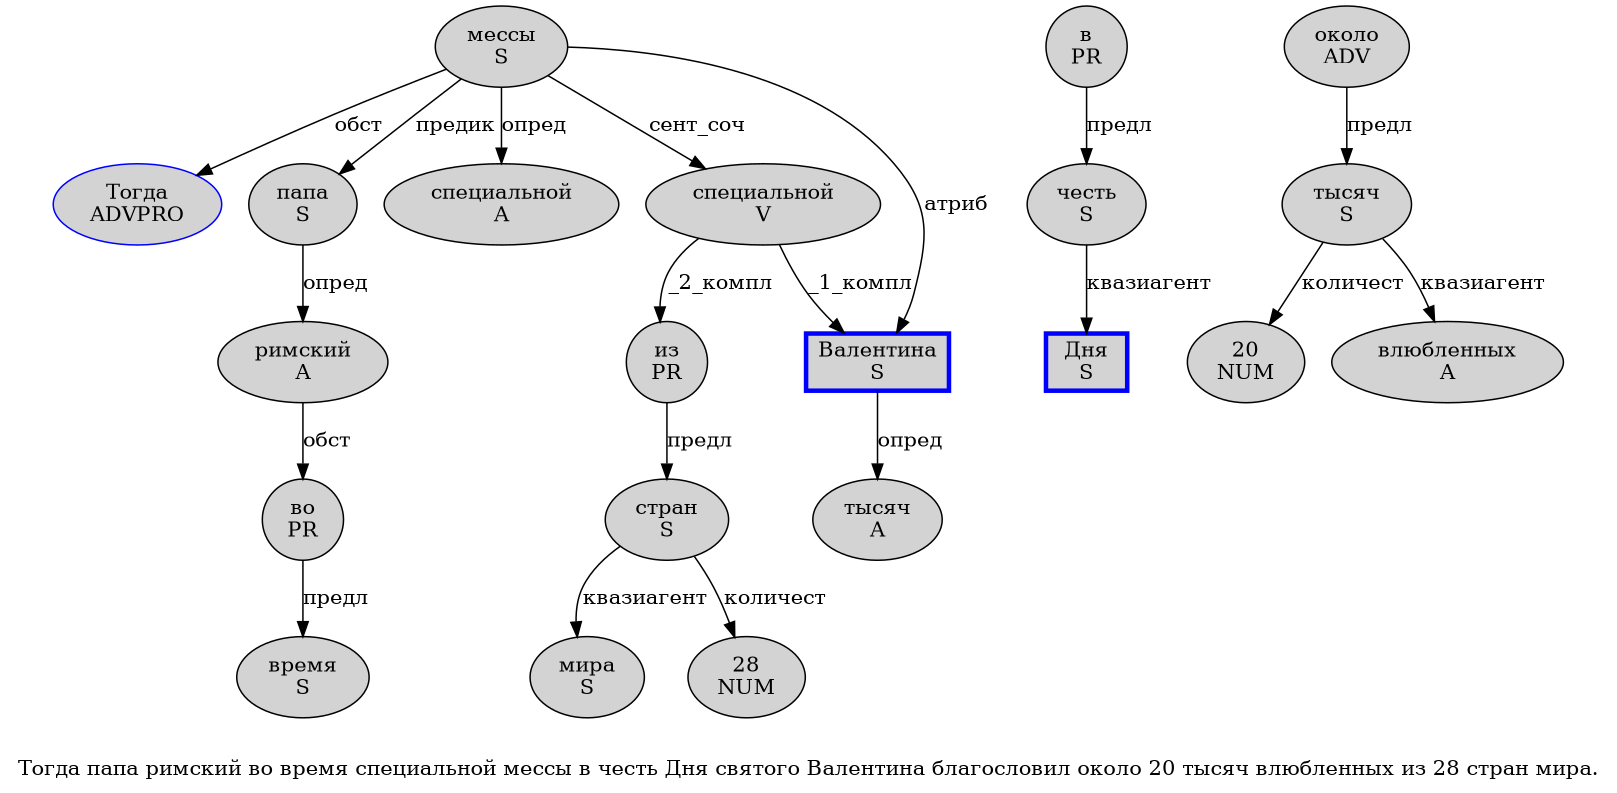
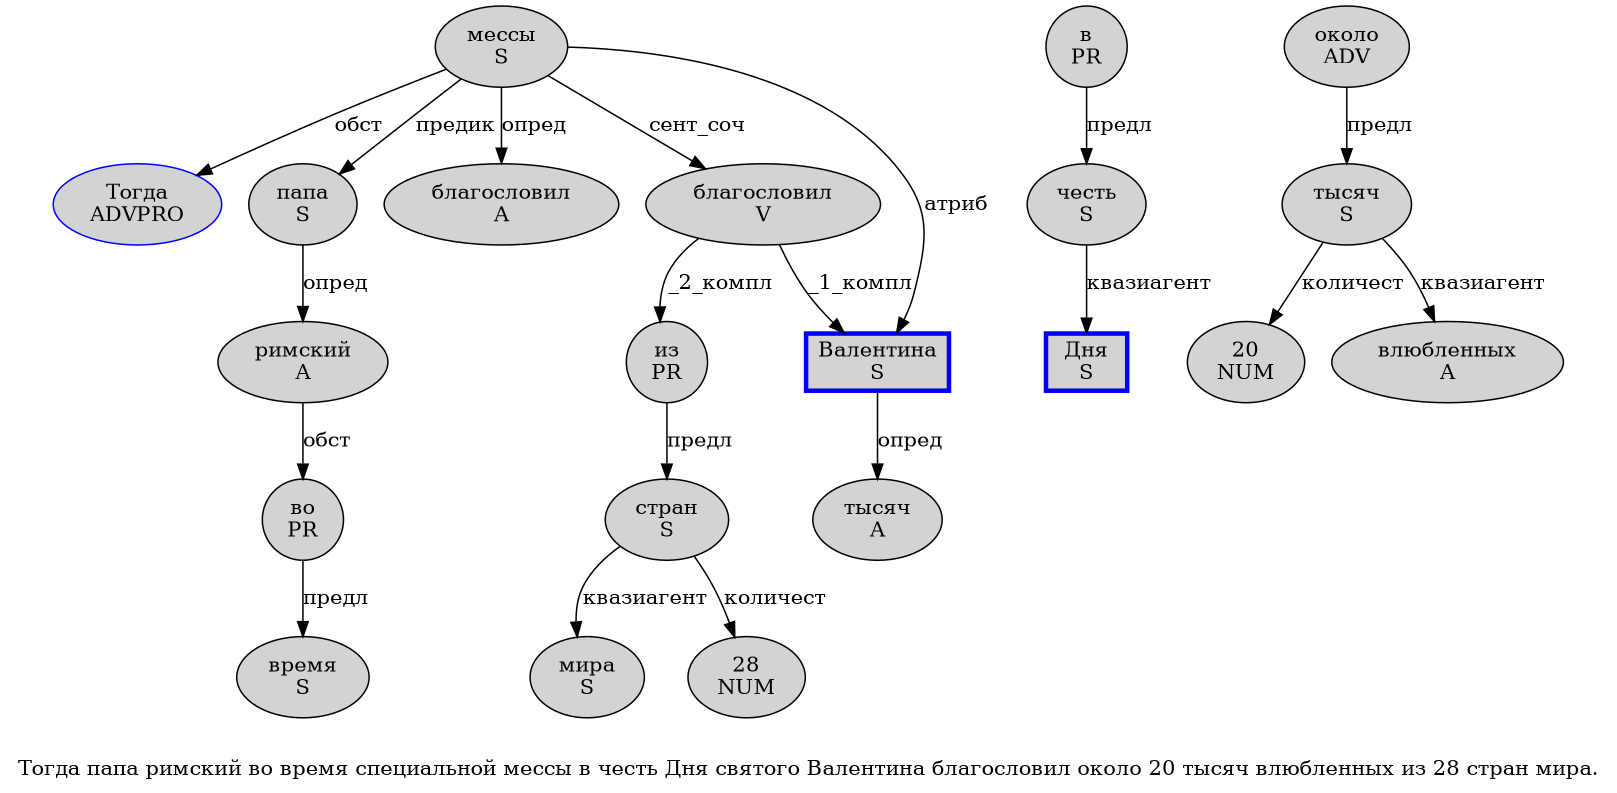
(501, 204) -> (501, 204)
(763, 204) -> (763, 204)
